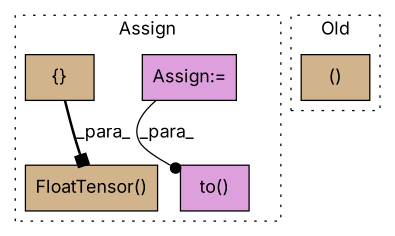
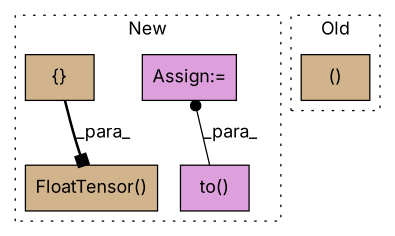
(148, 30) -> (148, 30)
(138, 138) -> (203, 138)
